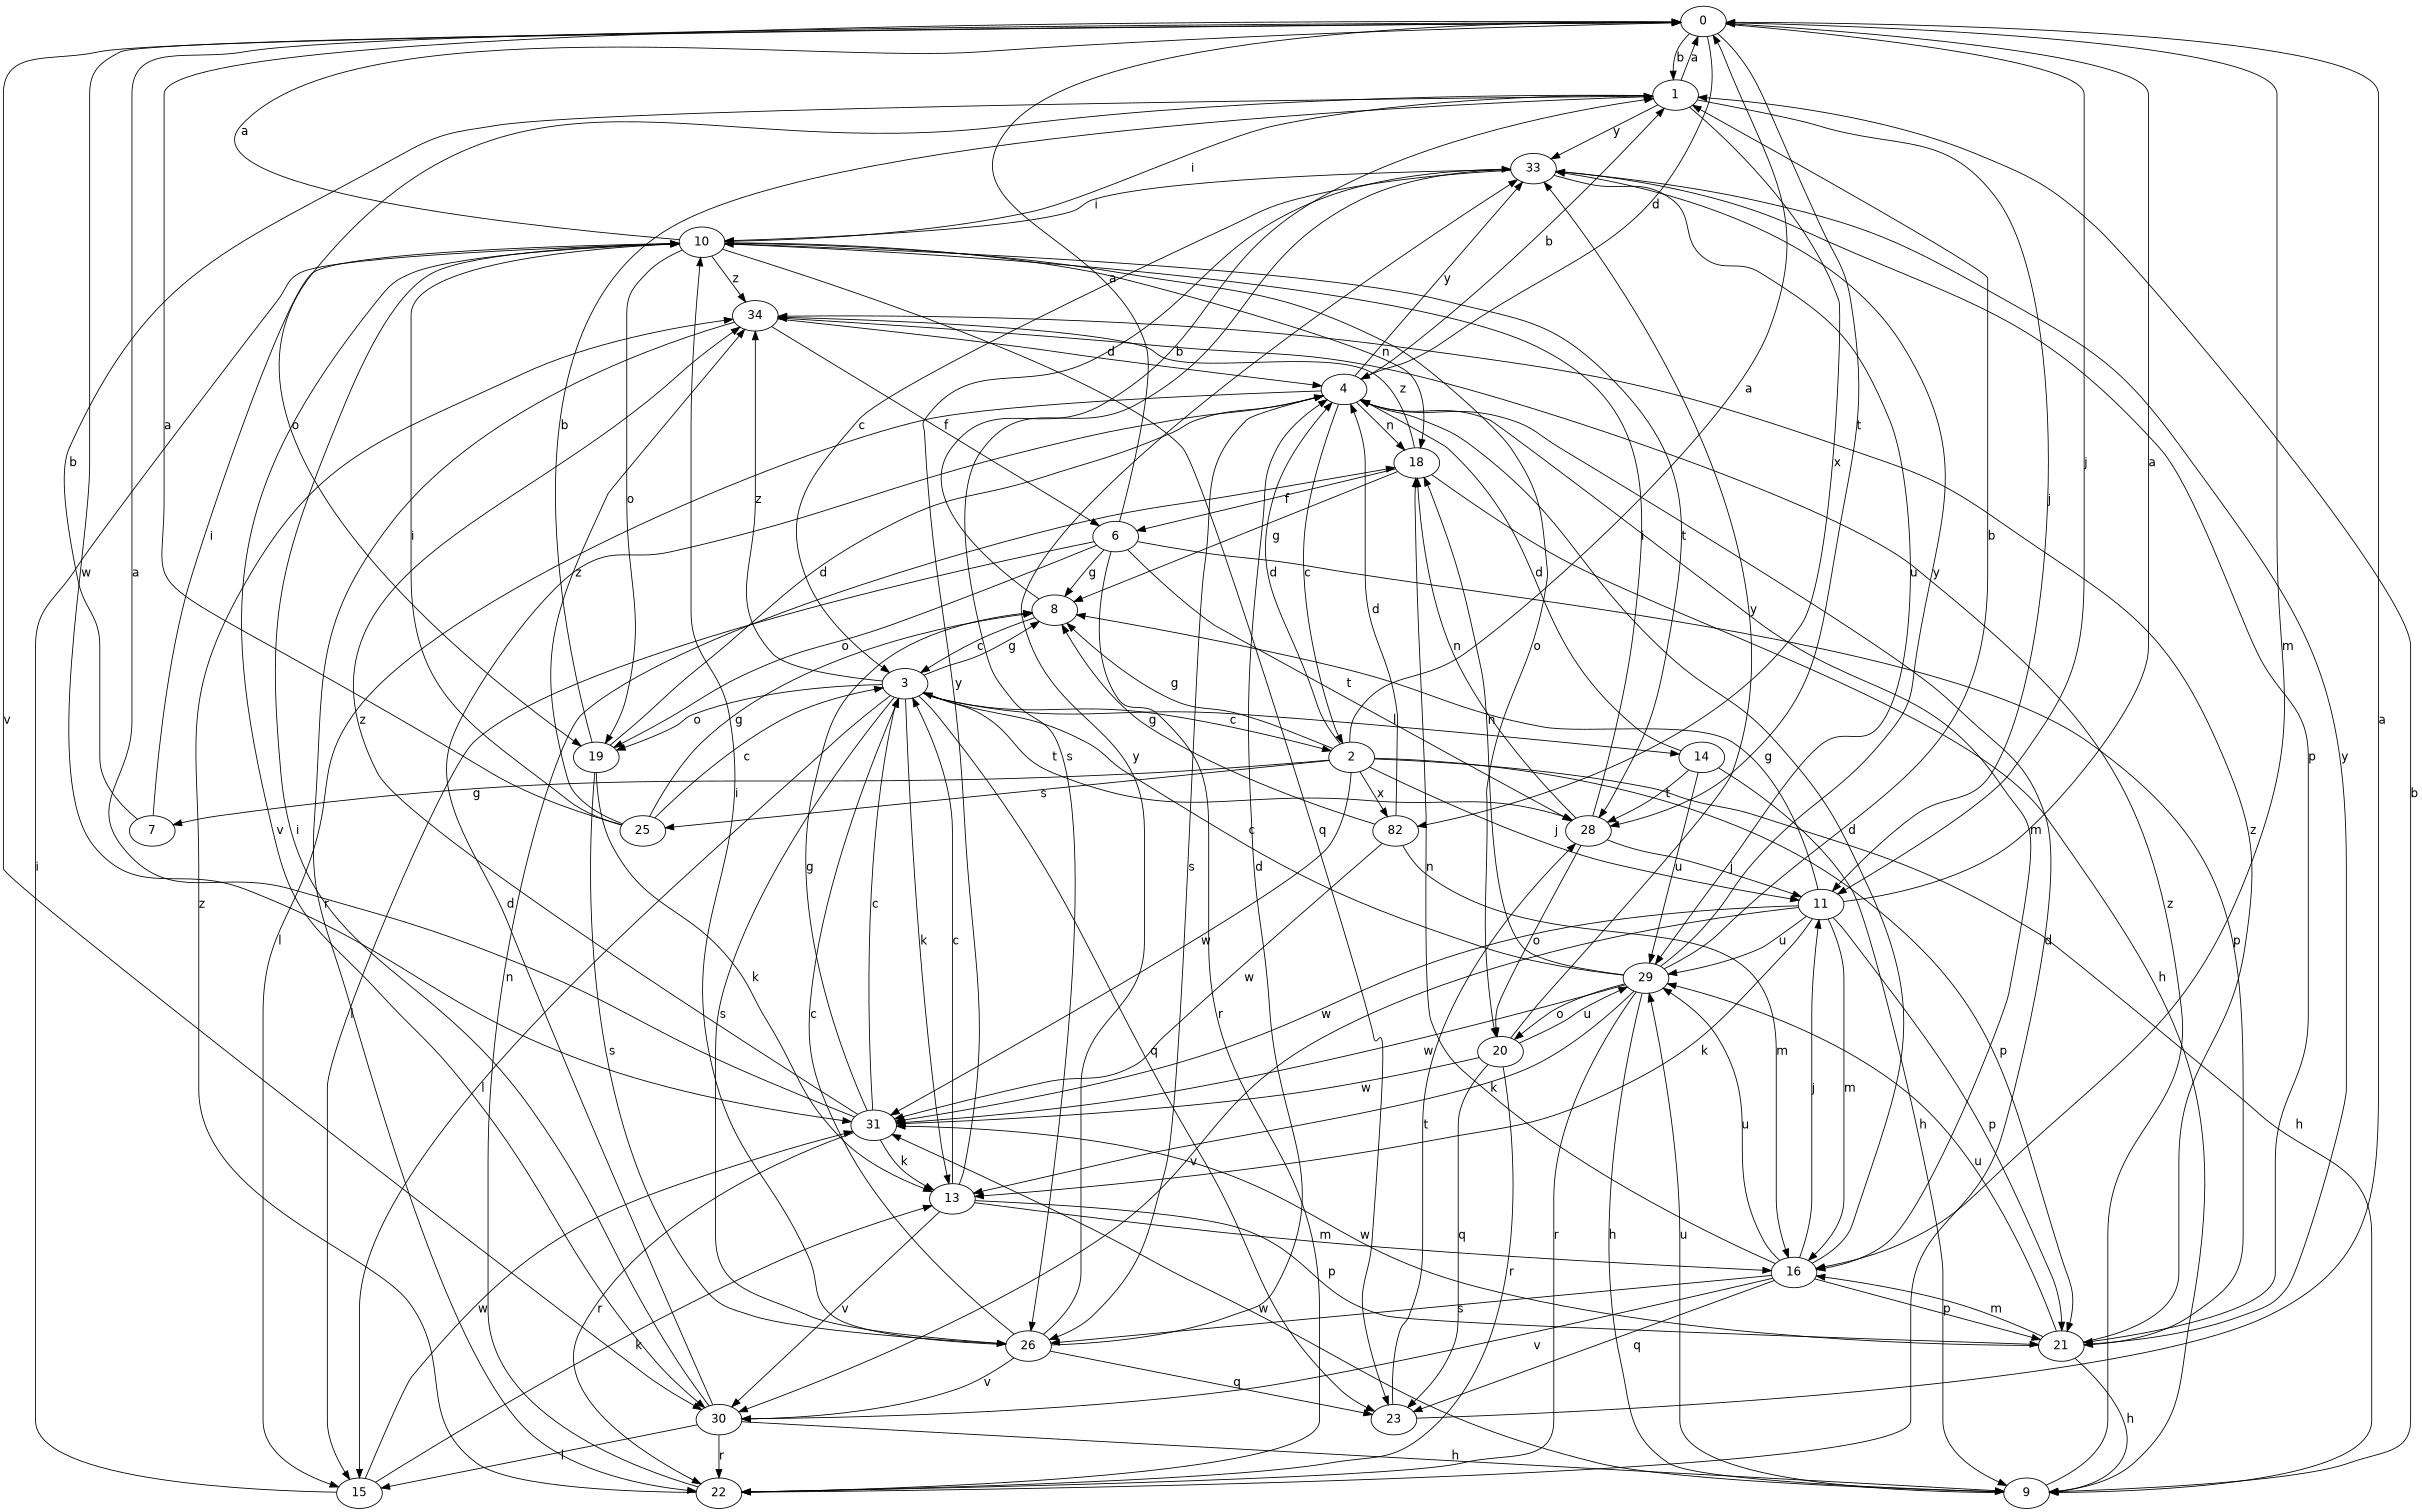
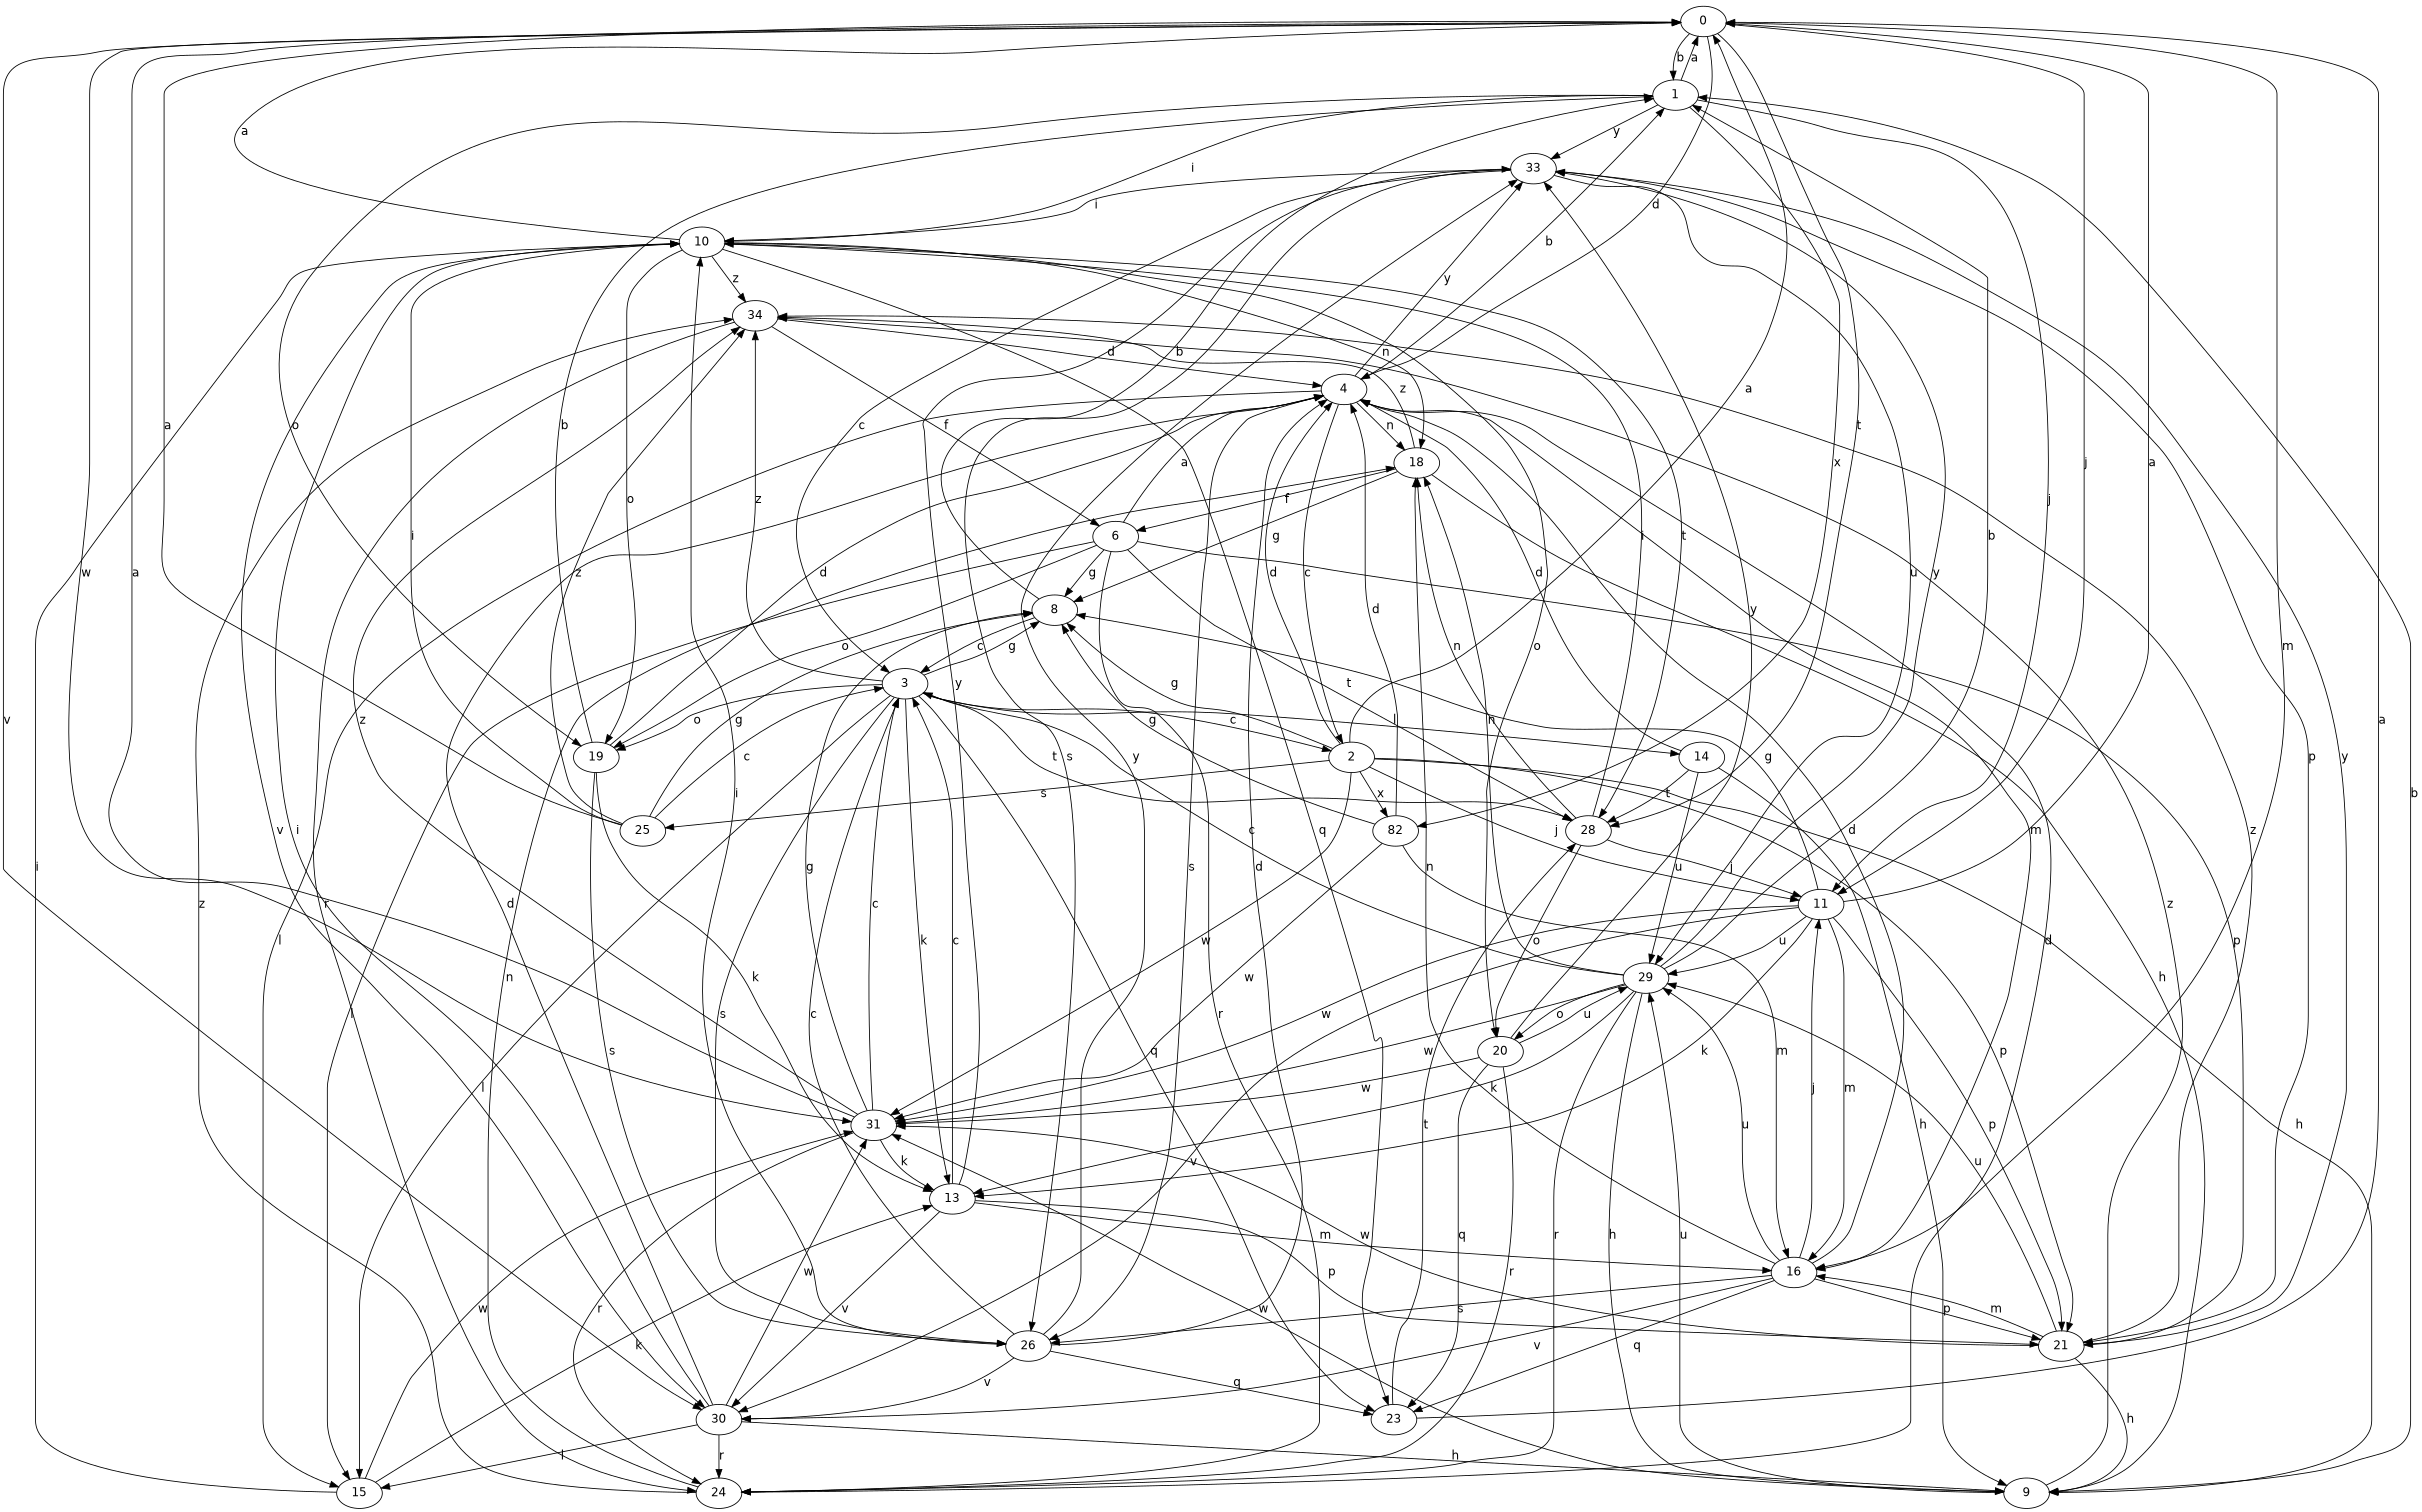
(1105, 76) -> (1201, 431)
(152, 831) -> none
none -> (794, 1276)
(719, 1493) -> (719, 1493)
